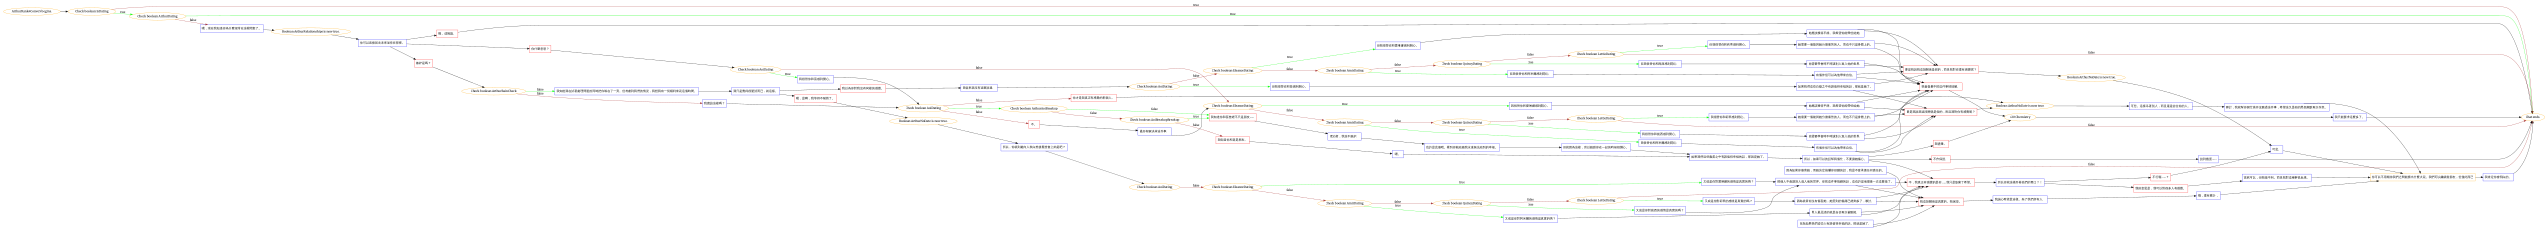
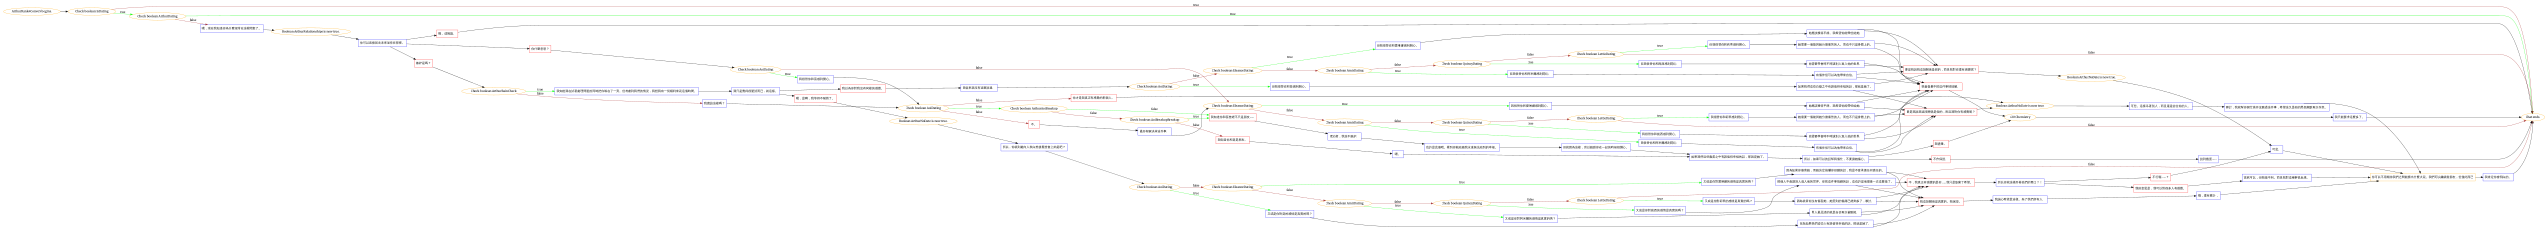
(540, 90) -> (540, 90)
(1901, 166) -> (1906, 174)
(1765, 182) -> (1774, 176)
none -> (1290, 214)
